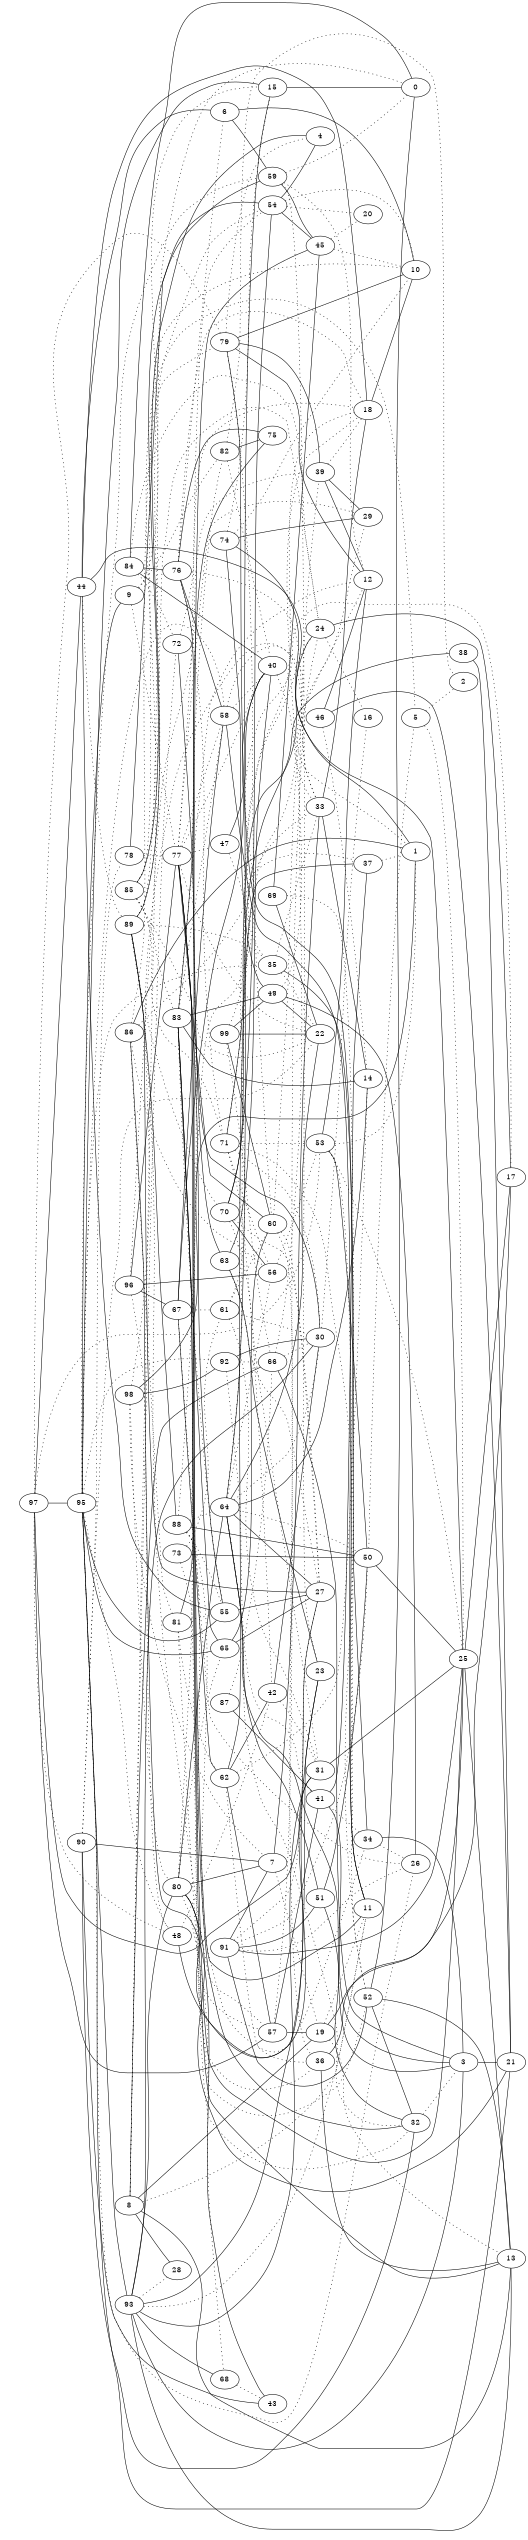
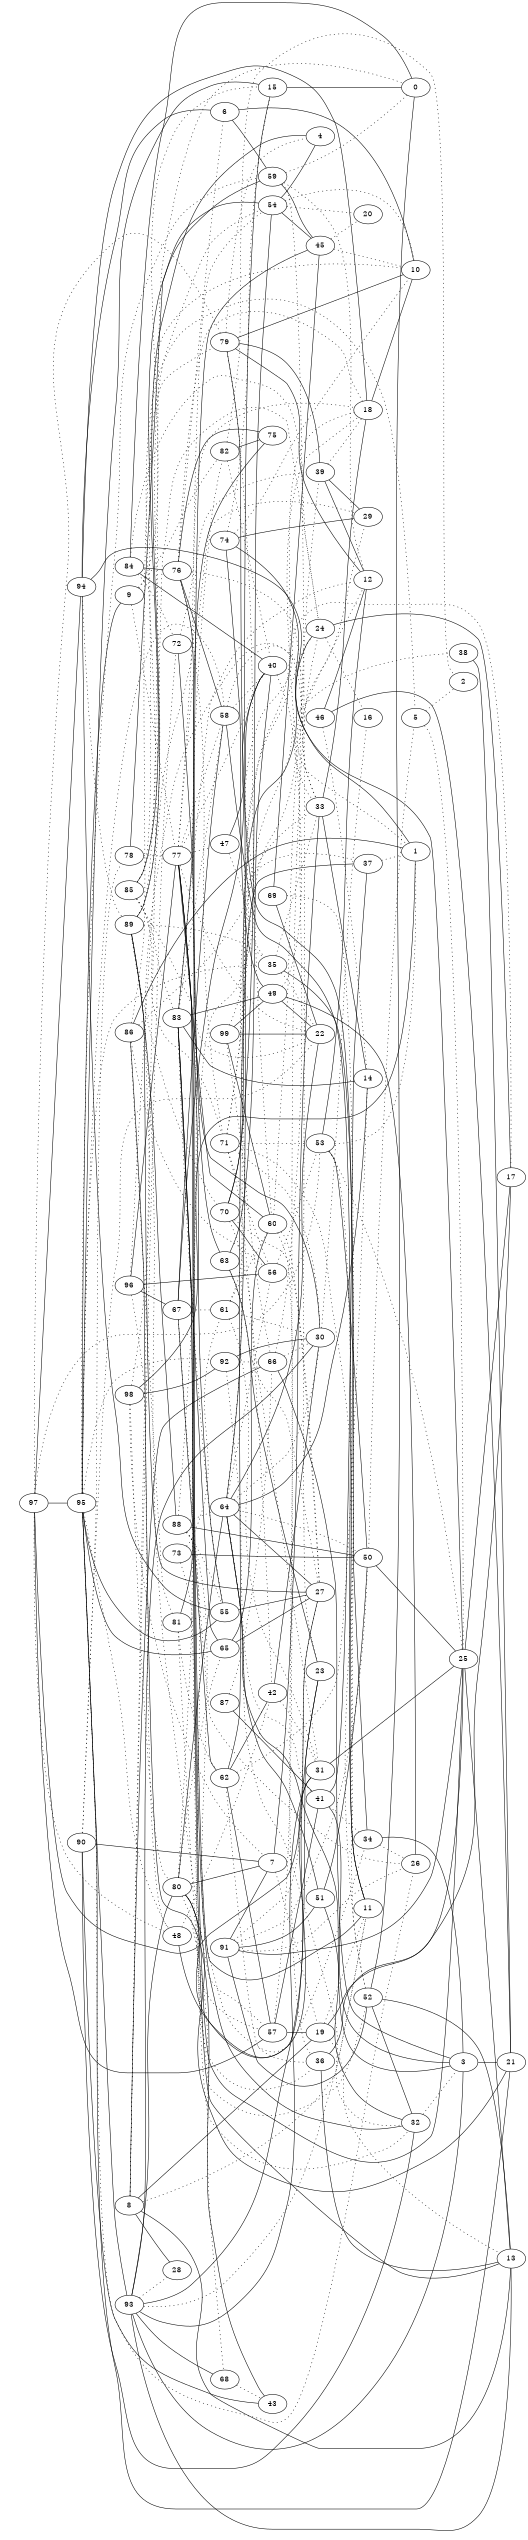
(82, 587) -> (82, 587)
(263, 823) -> (263, 823)
